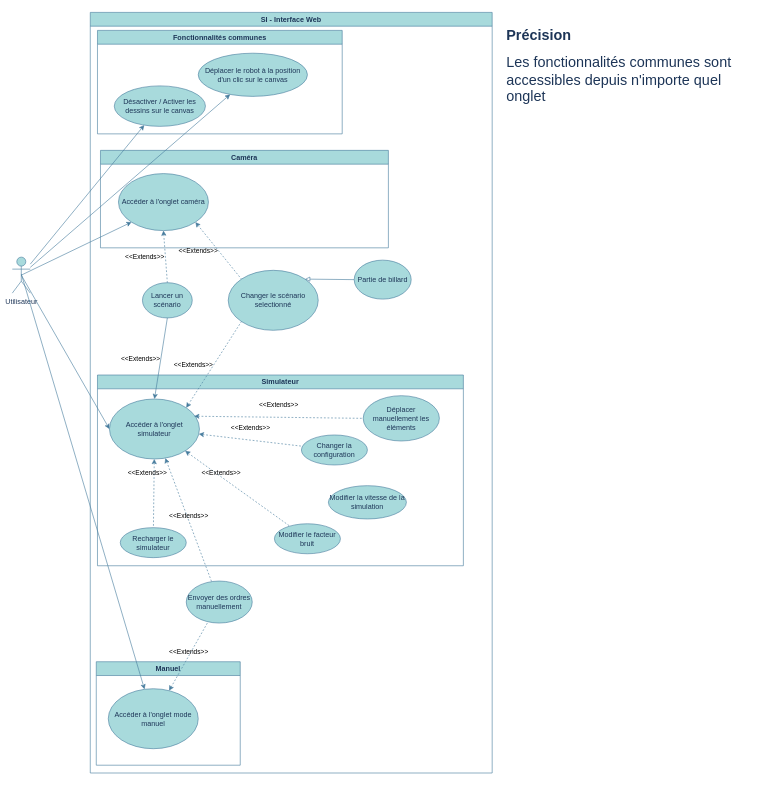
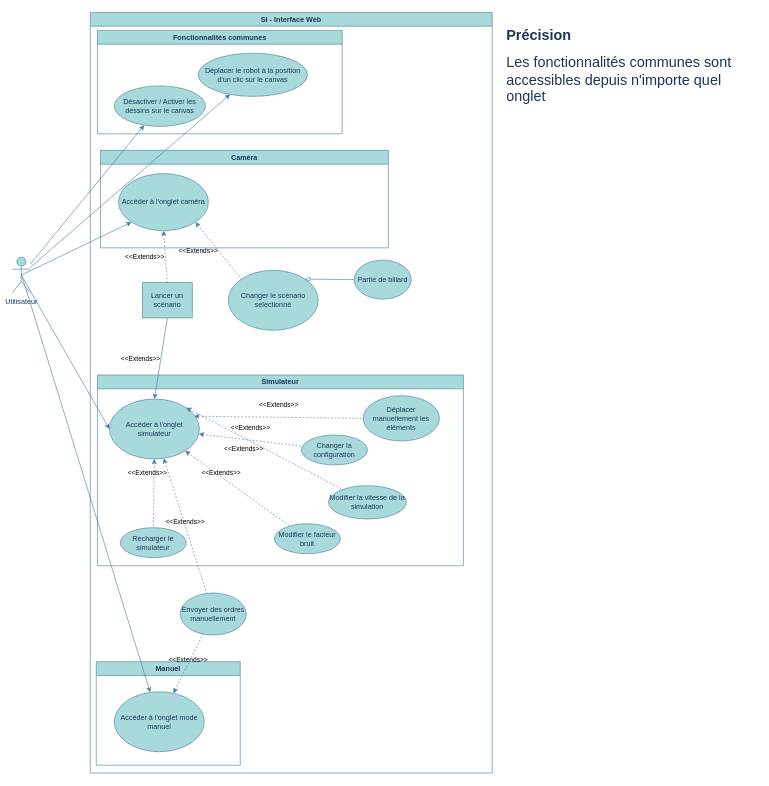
(167, 300) -> (167, 300)
(224, 349) -> (261, 447)
(219, 602) -> (213, 614)
(153, 719) -> (159, 722)
